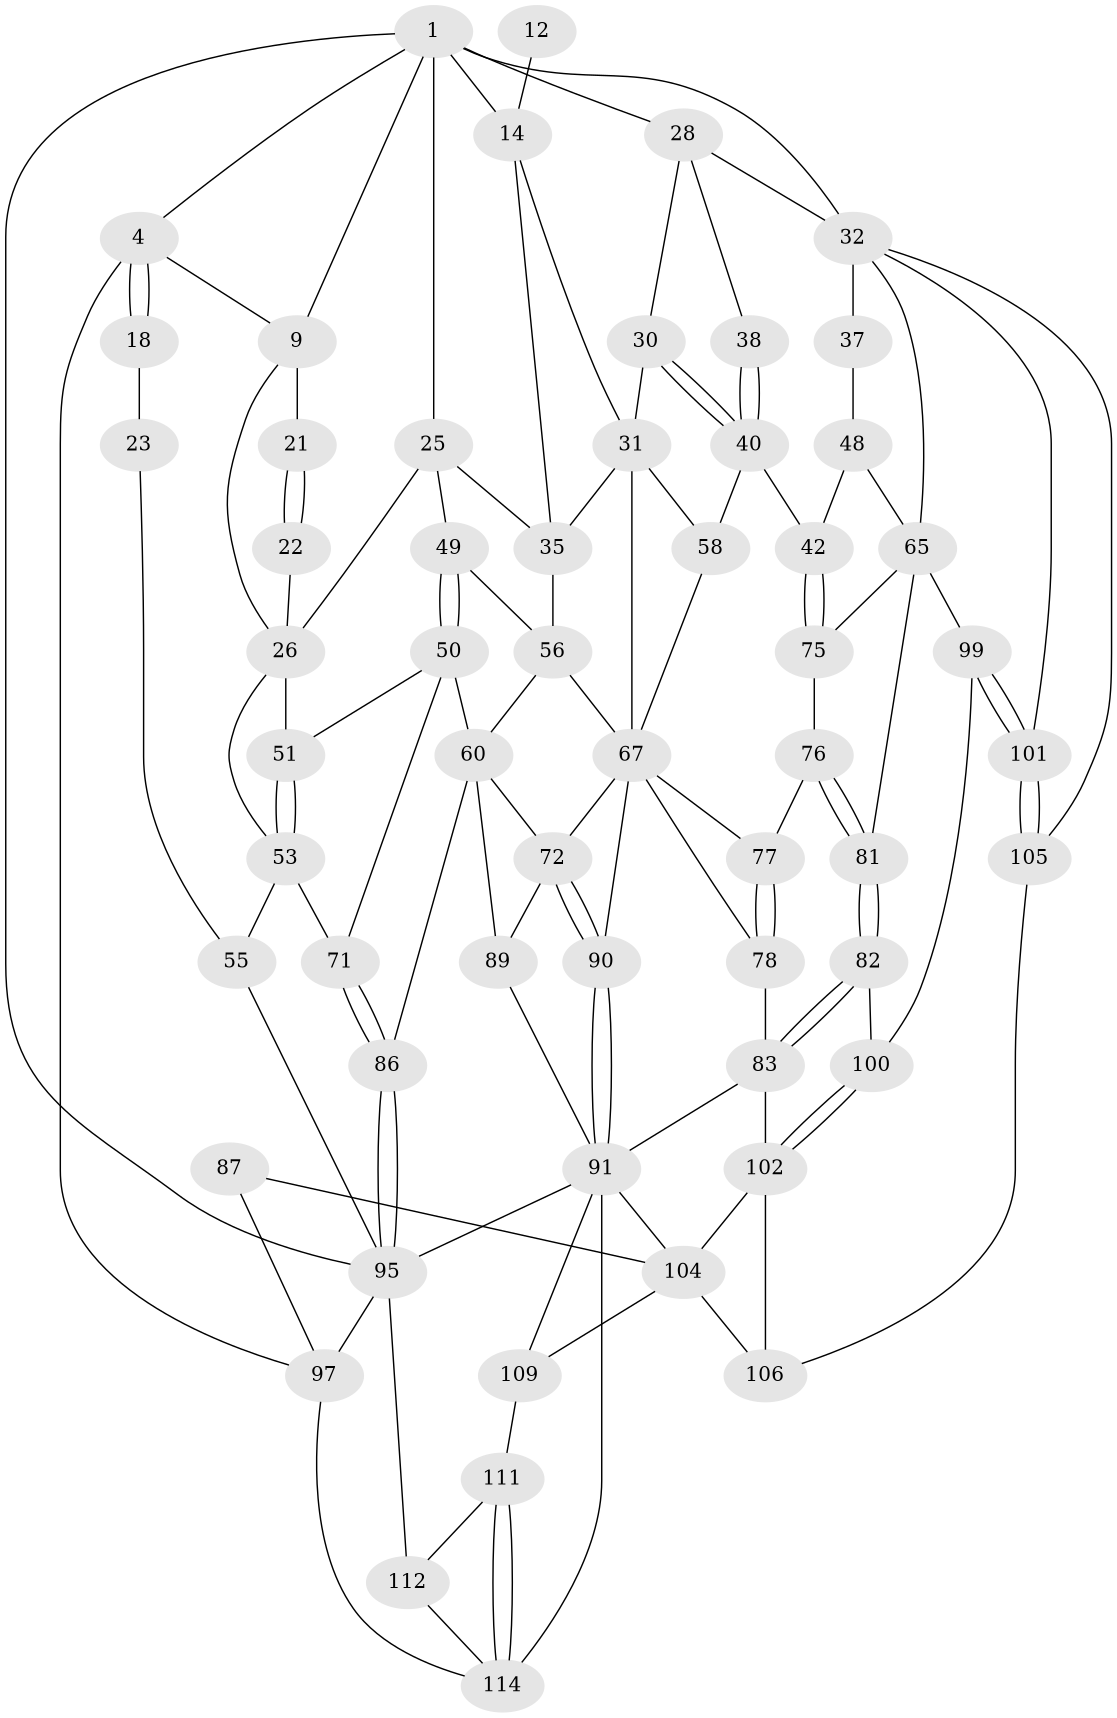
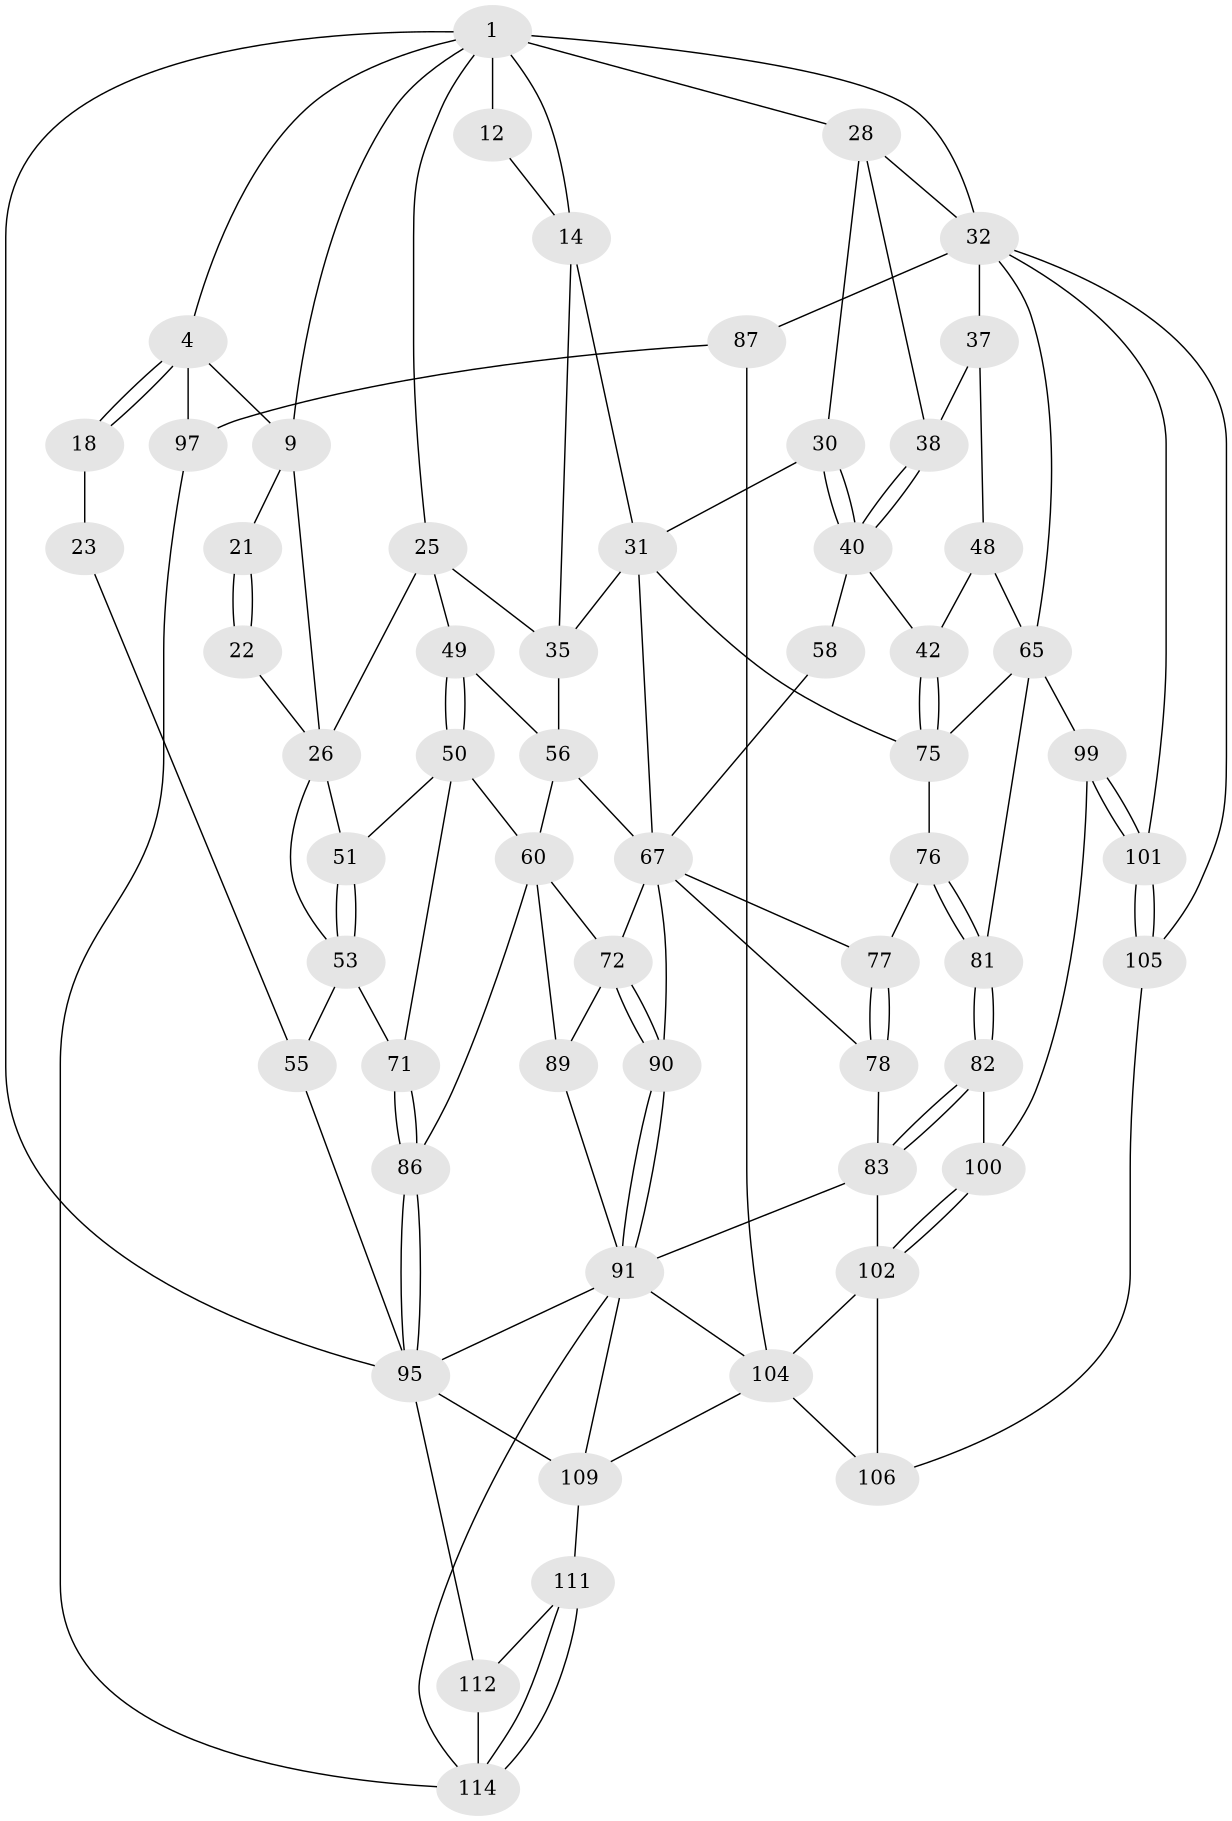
none -> (493, 83)
none -> (863, 290)
none -> (954, 393)
(671, 497) -> (766, 672)
(356, 1324) -> (495, 1427)
